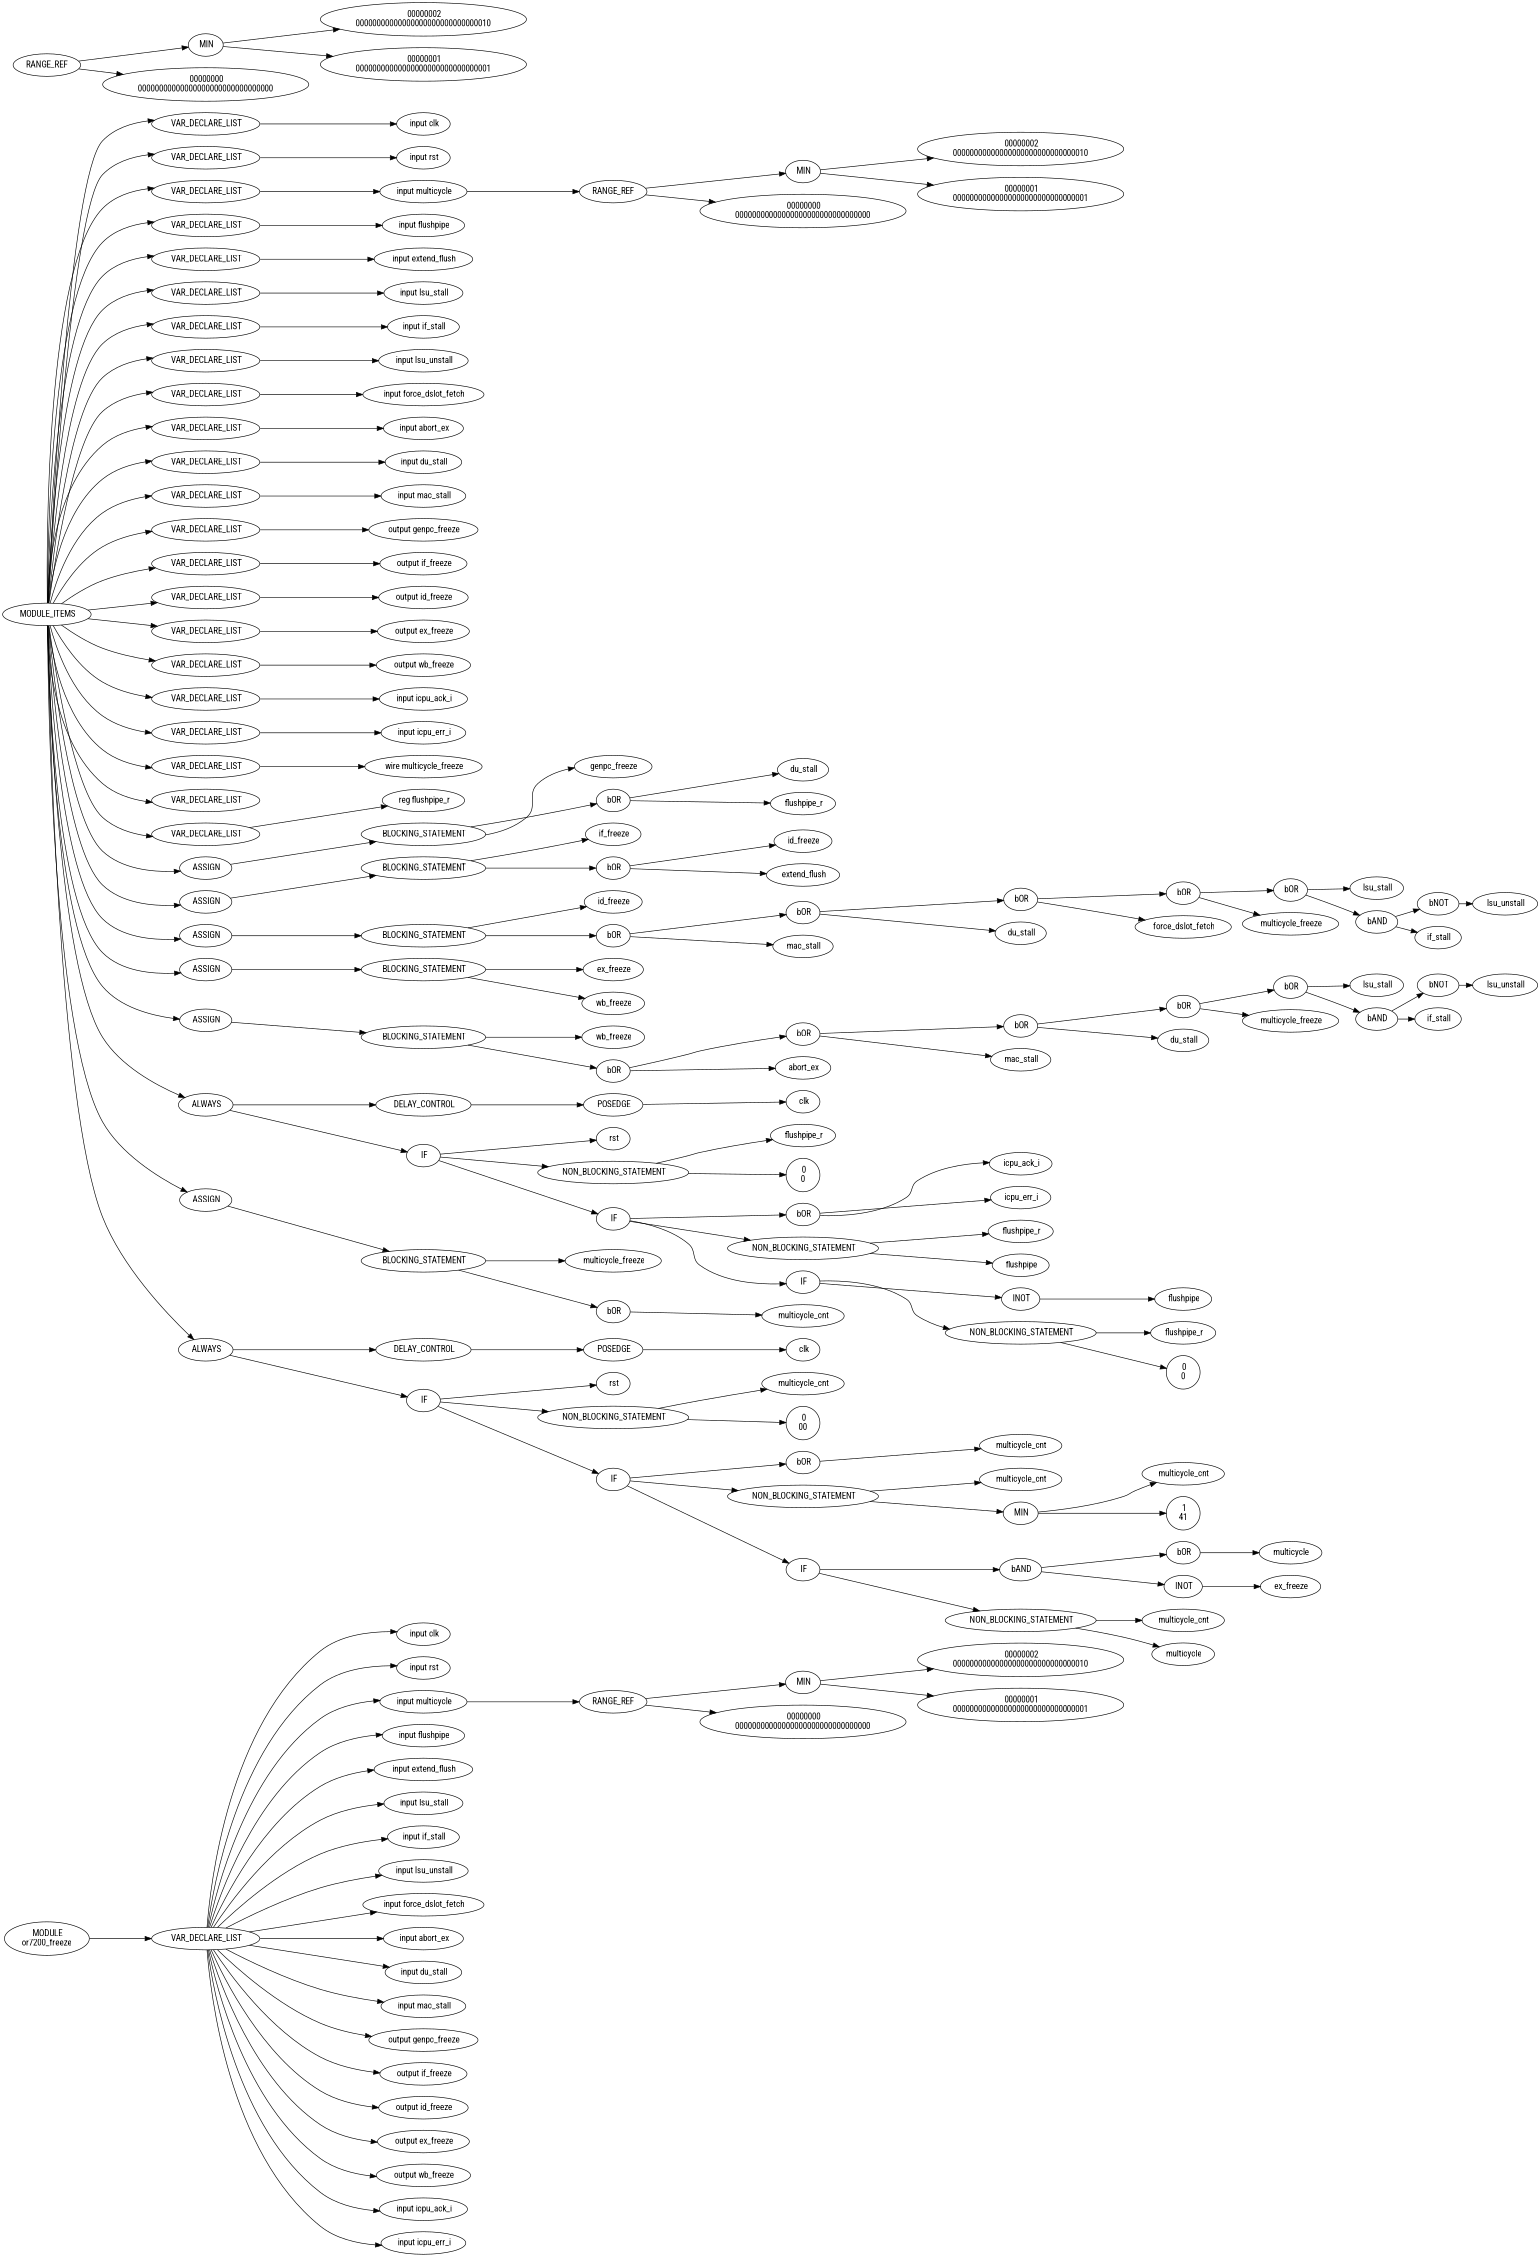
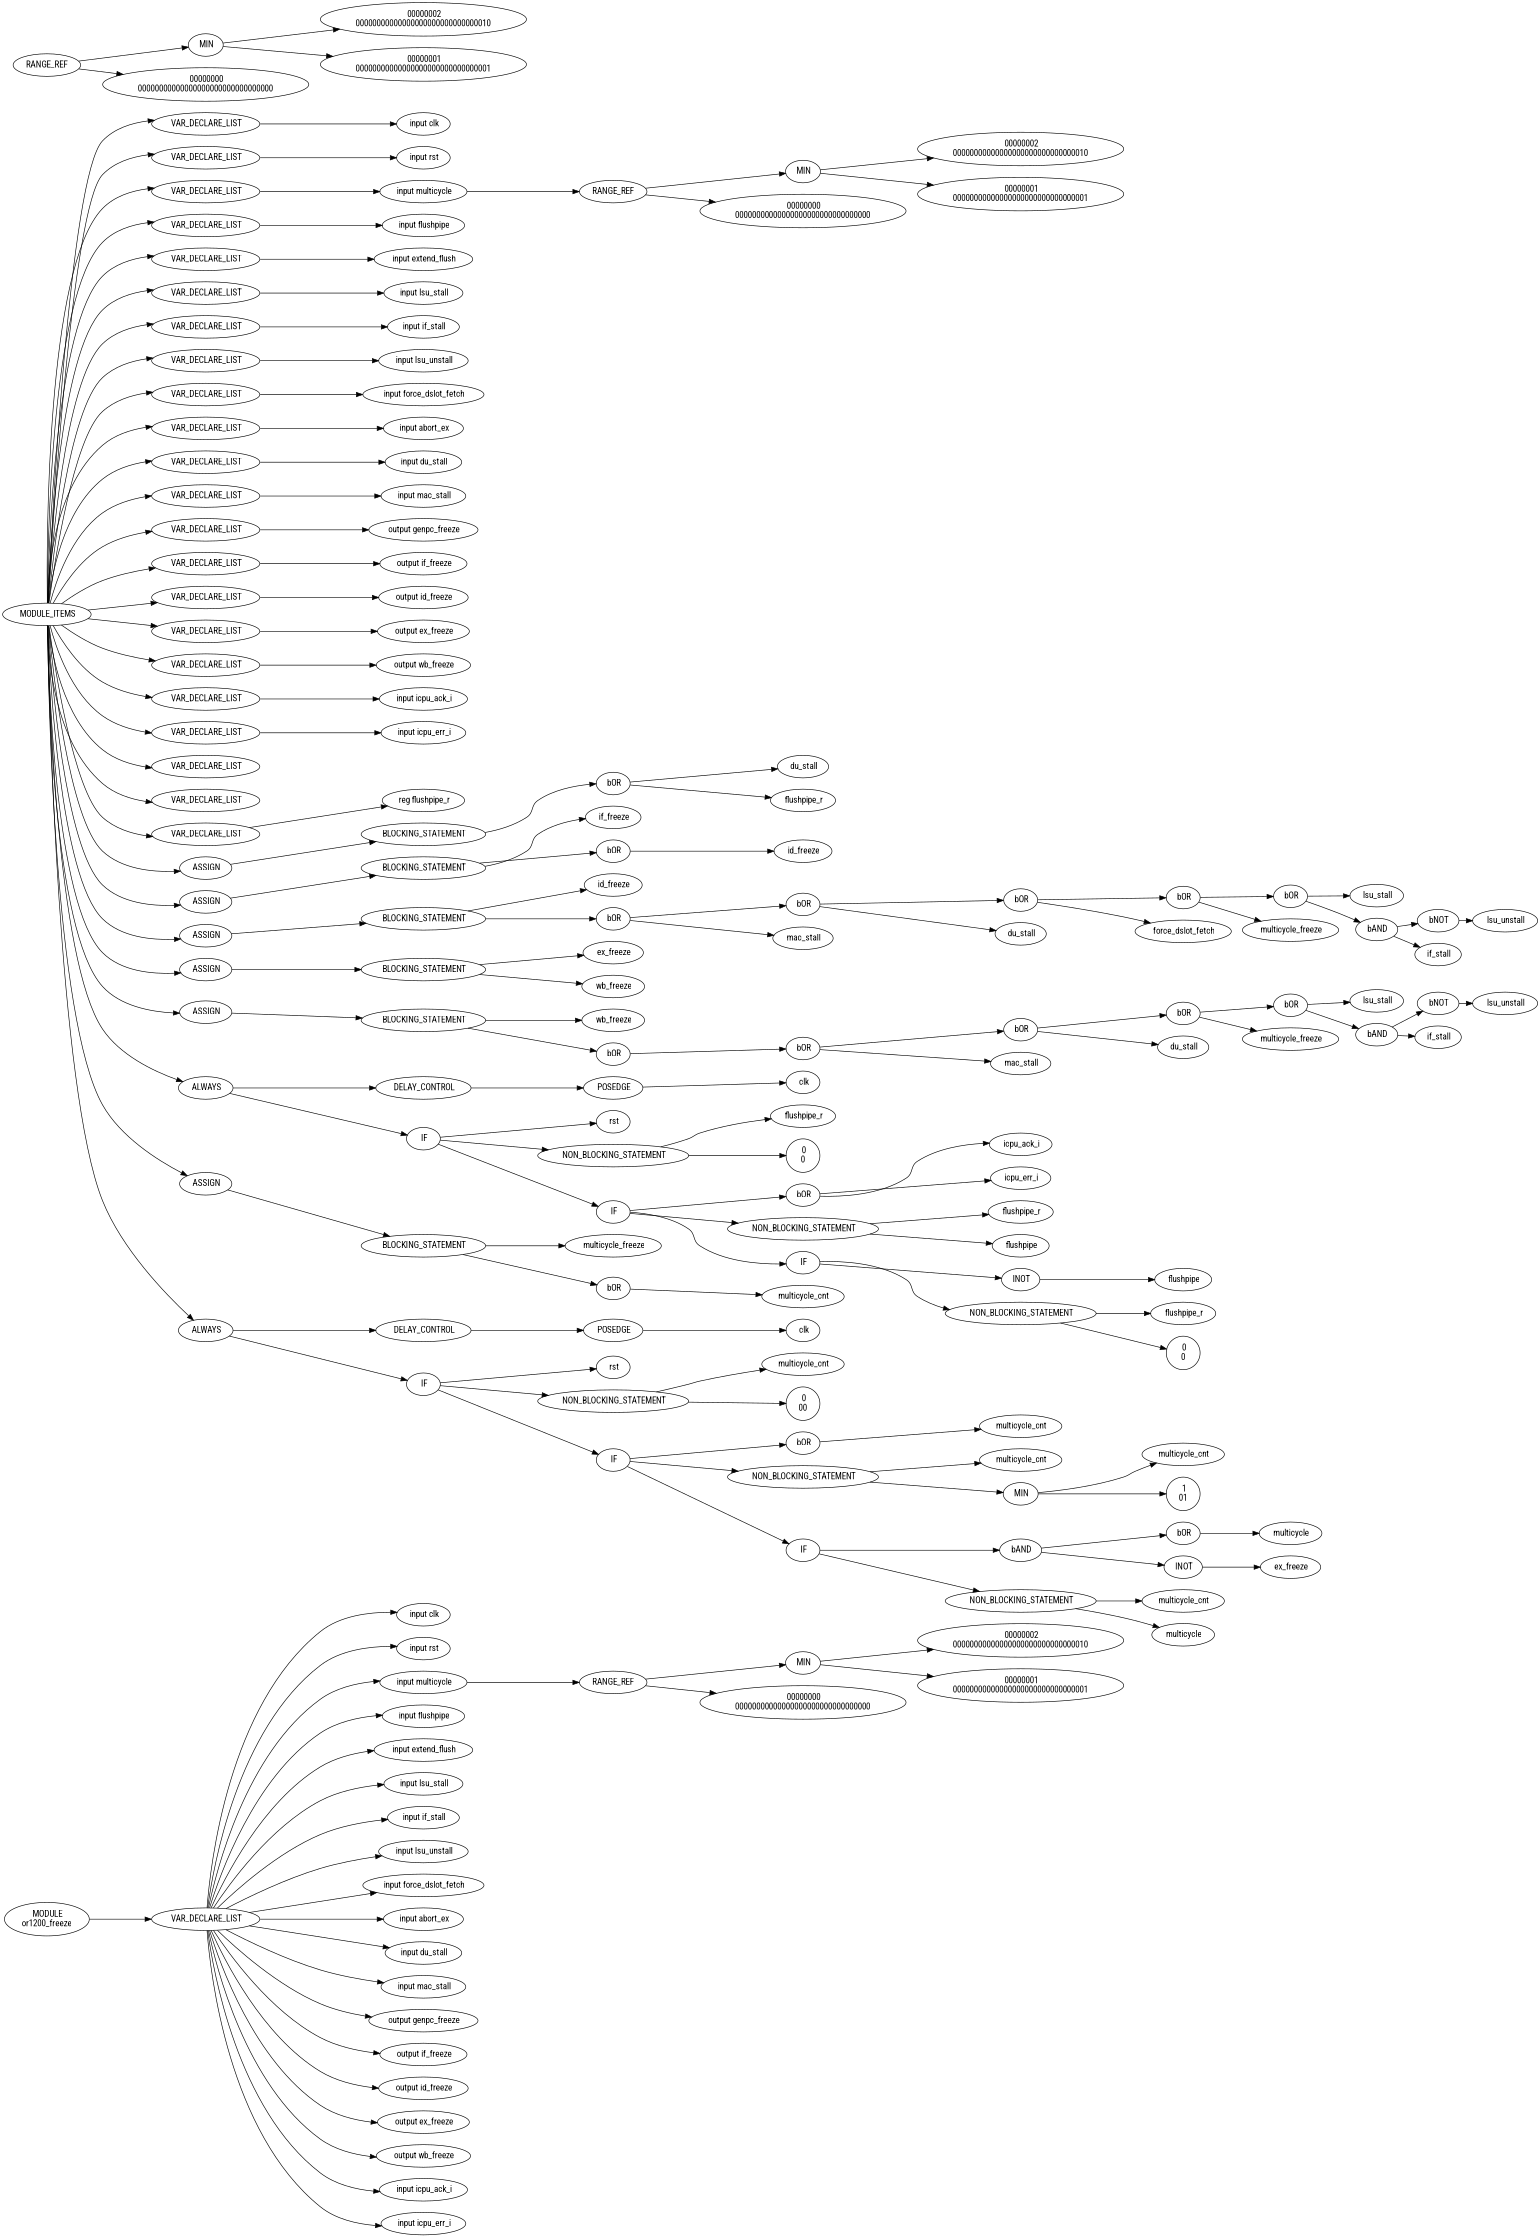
(423, 767) -> none
(613, 767) -> none
(803, 875) -> none
(803, 1068) -> none
(1183, 1518) -> (1183, 1498)
(47, 1943) -> (47, 1924)
